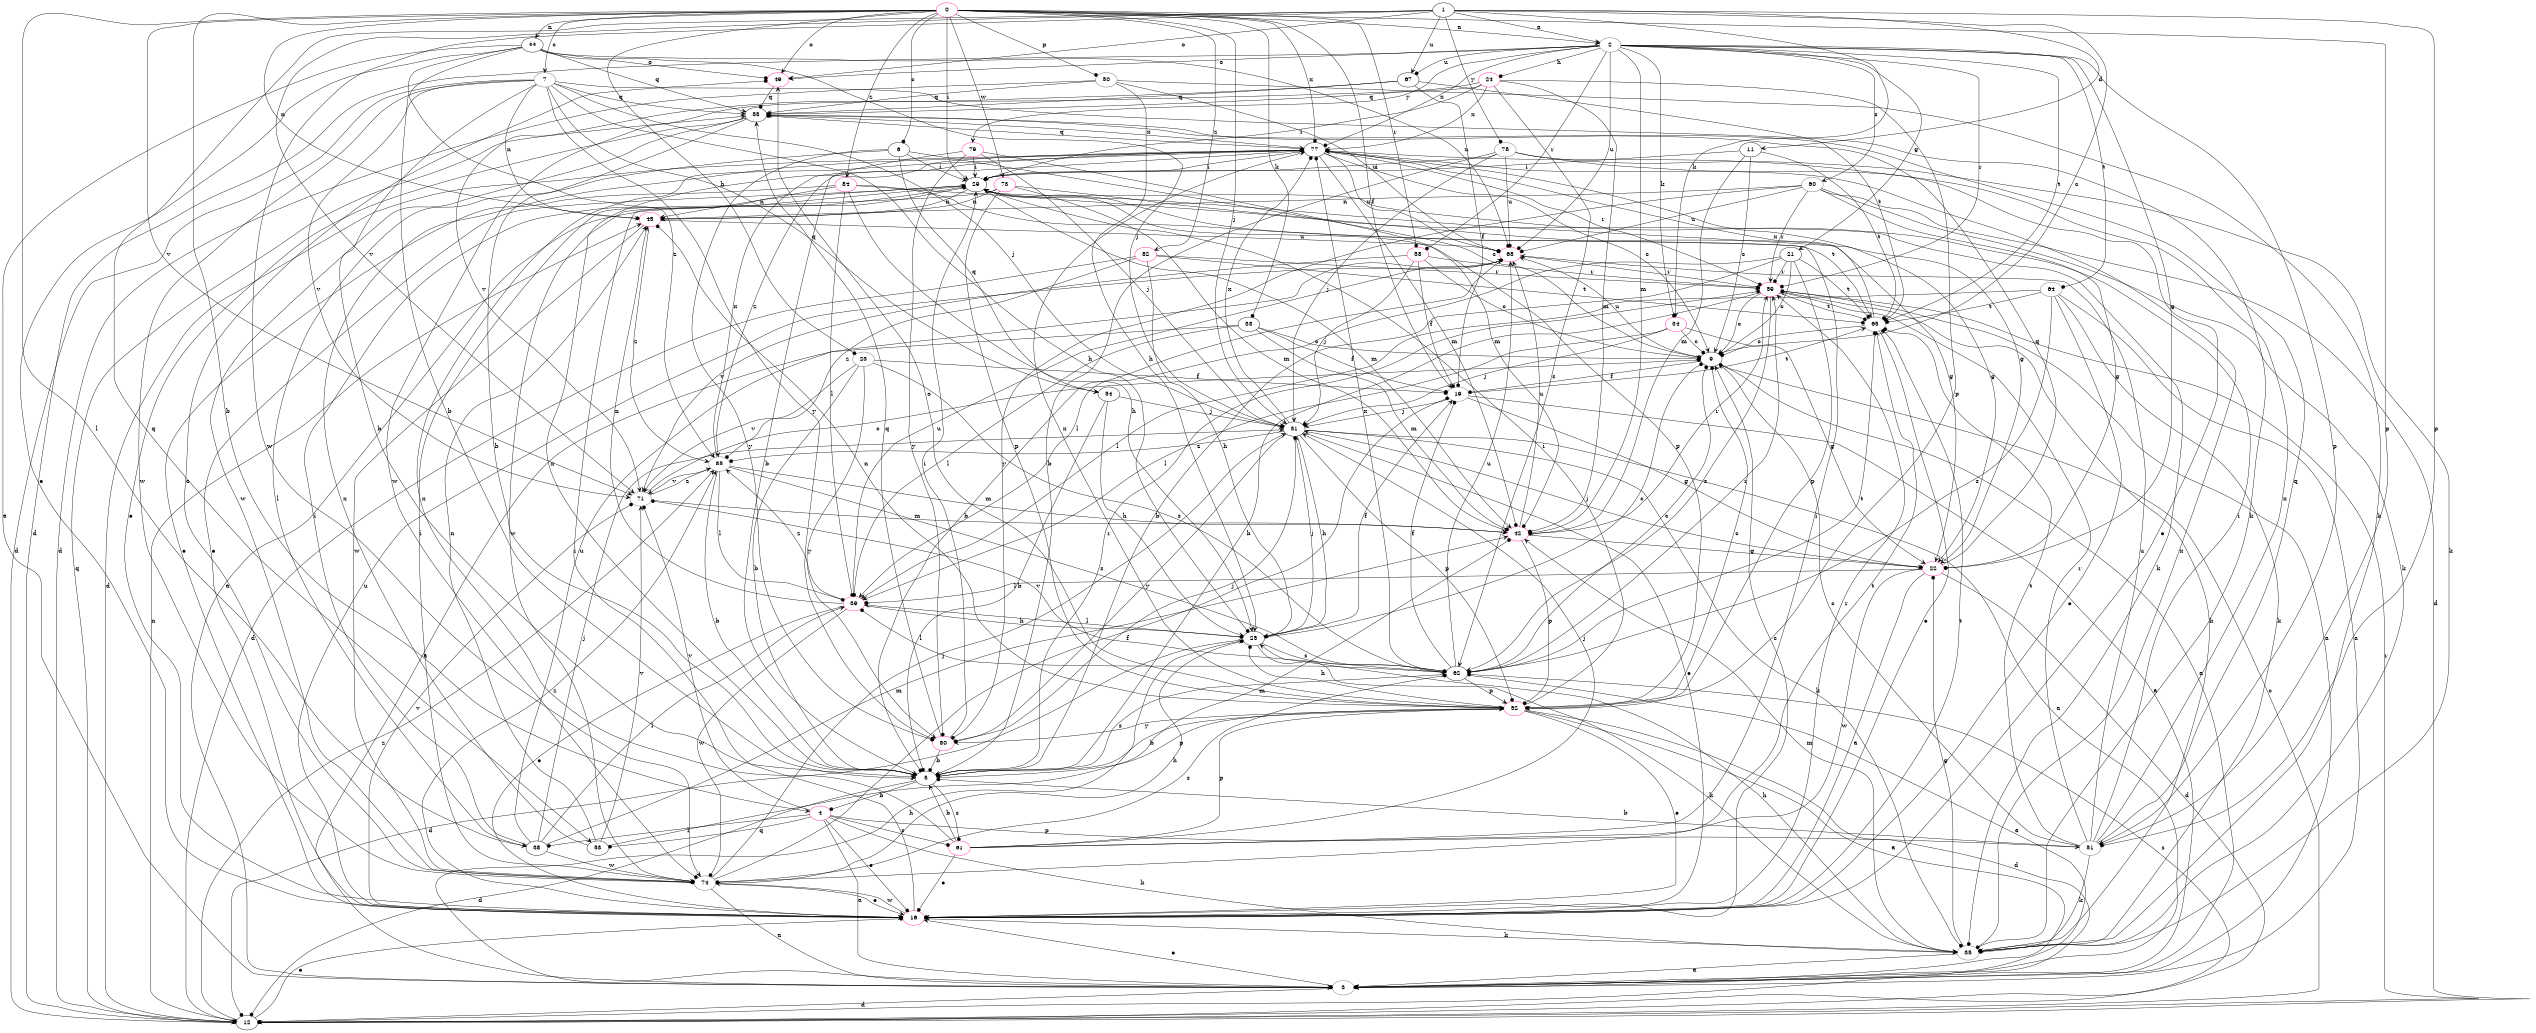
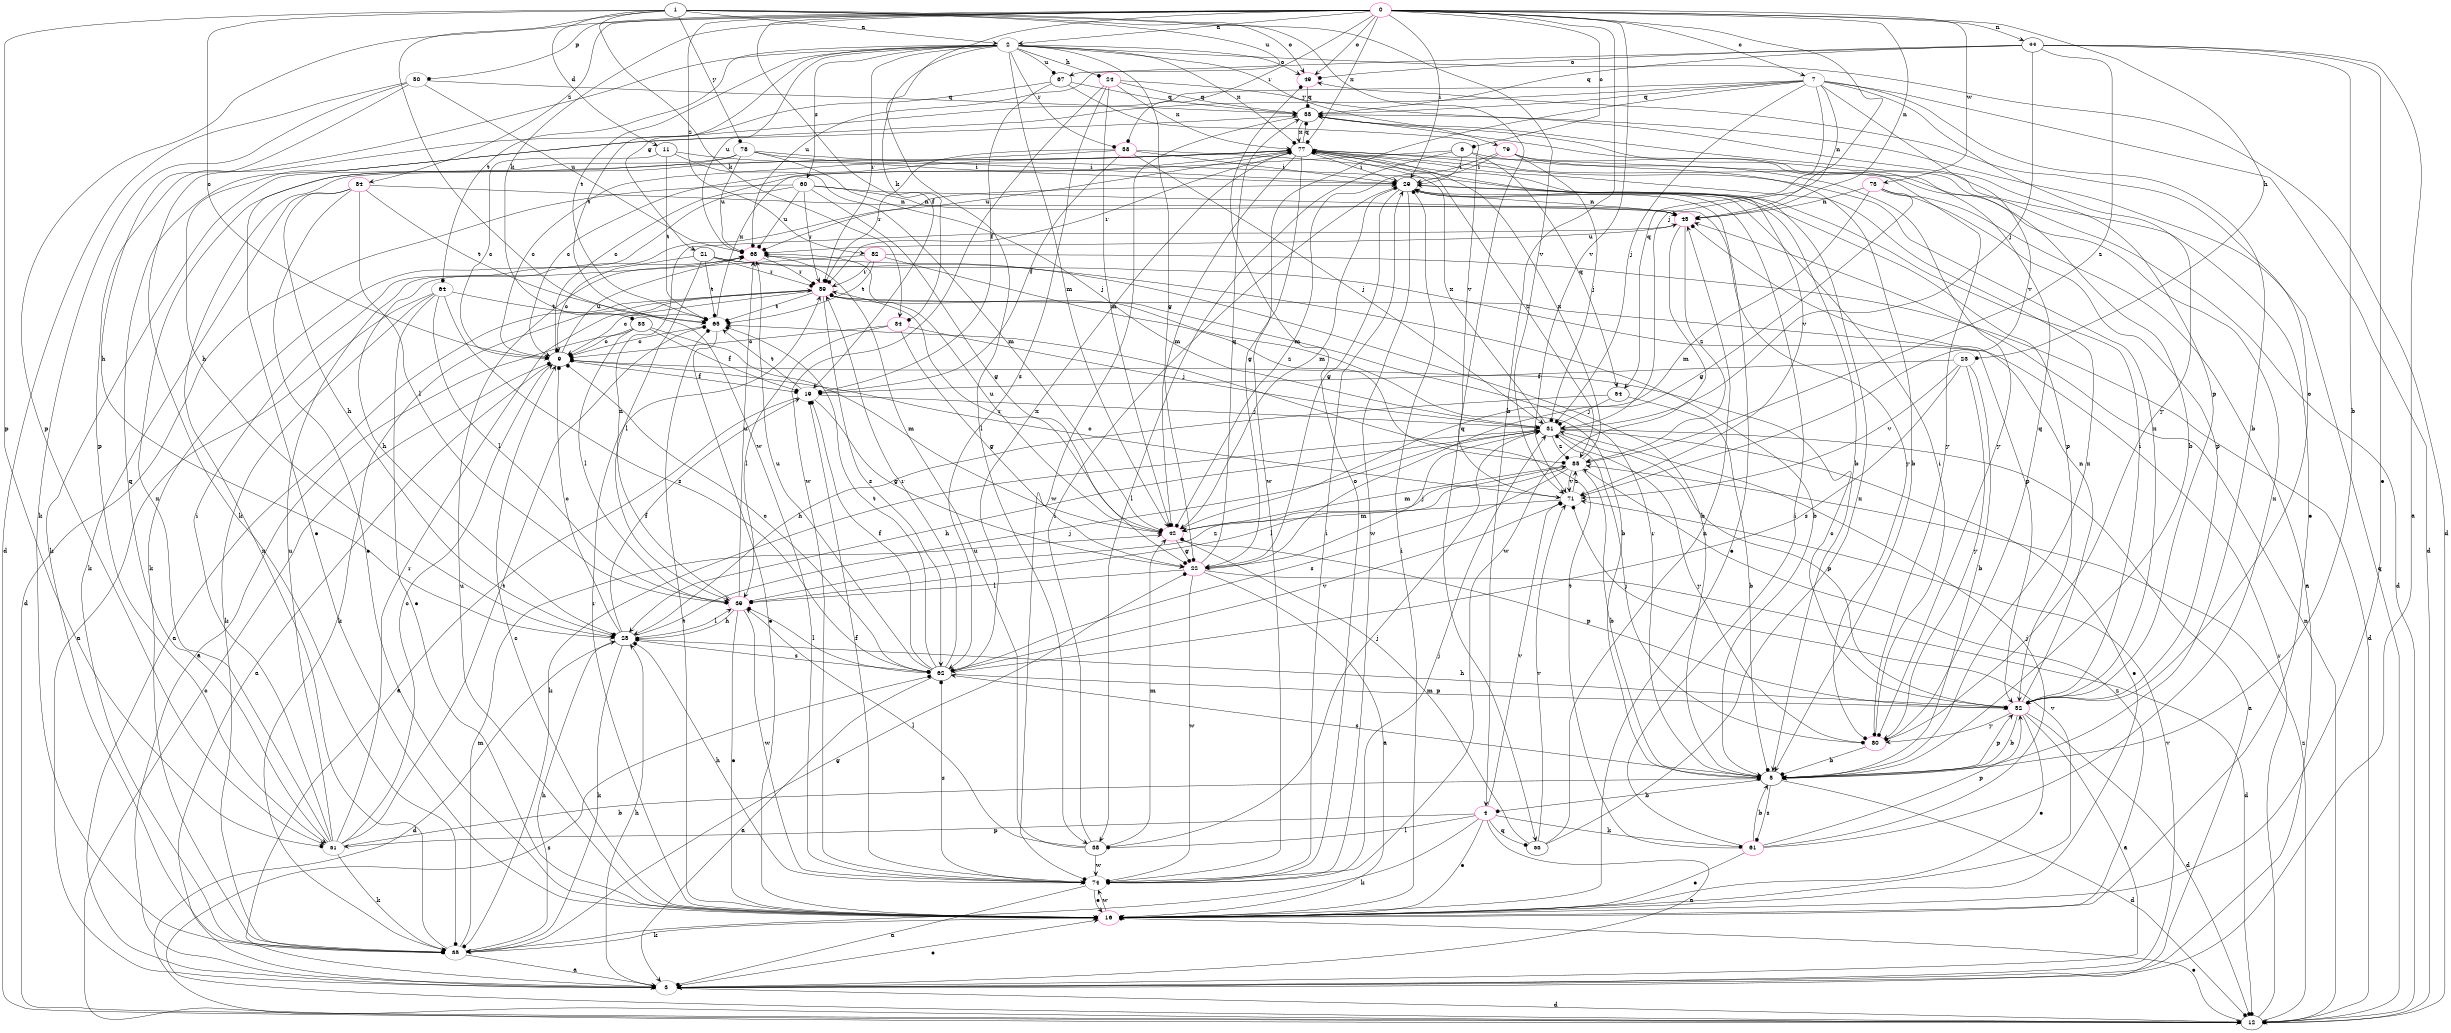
(1261, 134) -> (1265, 167)
(903, 831) -> (1609, 831)
none -> (1973, 973)
